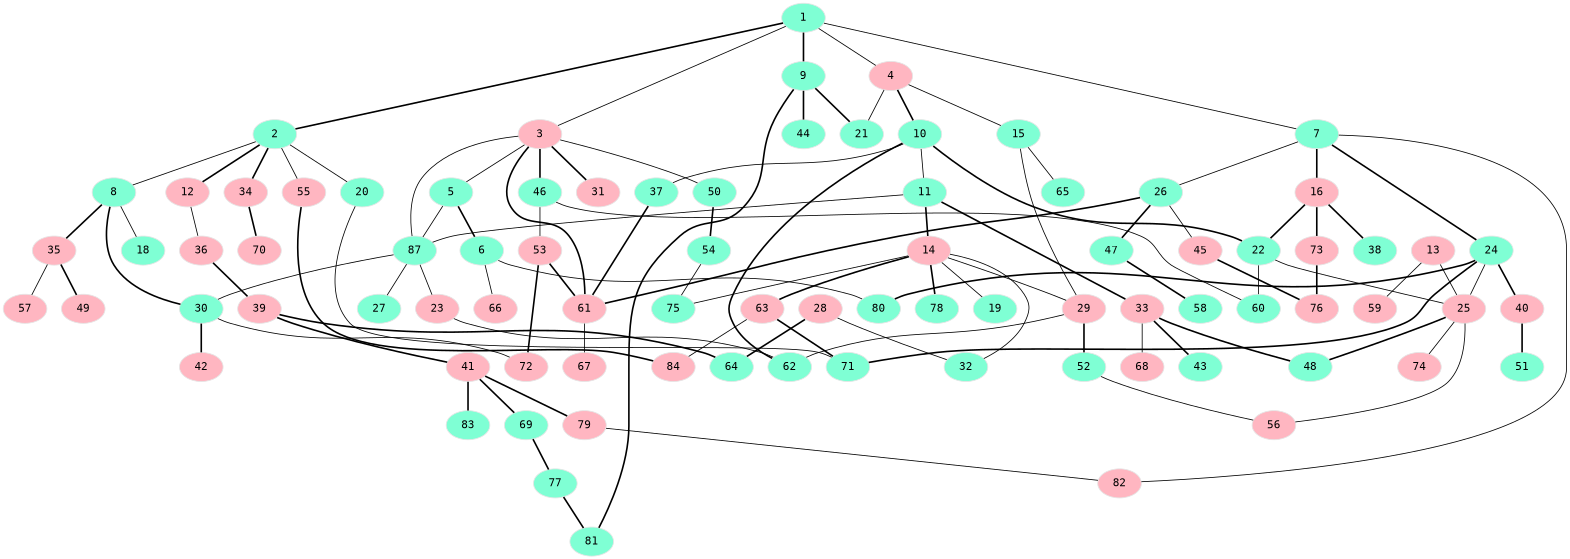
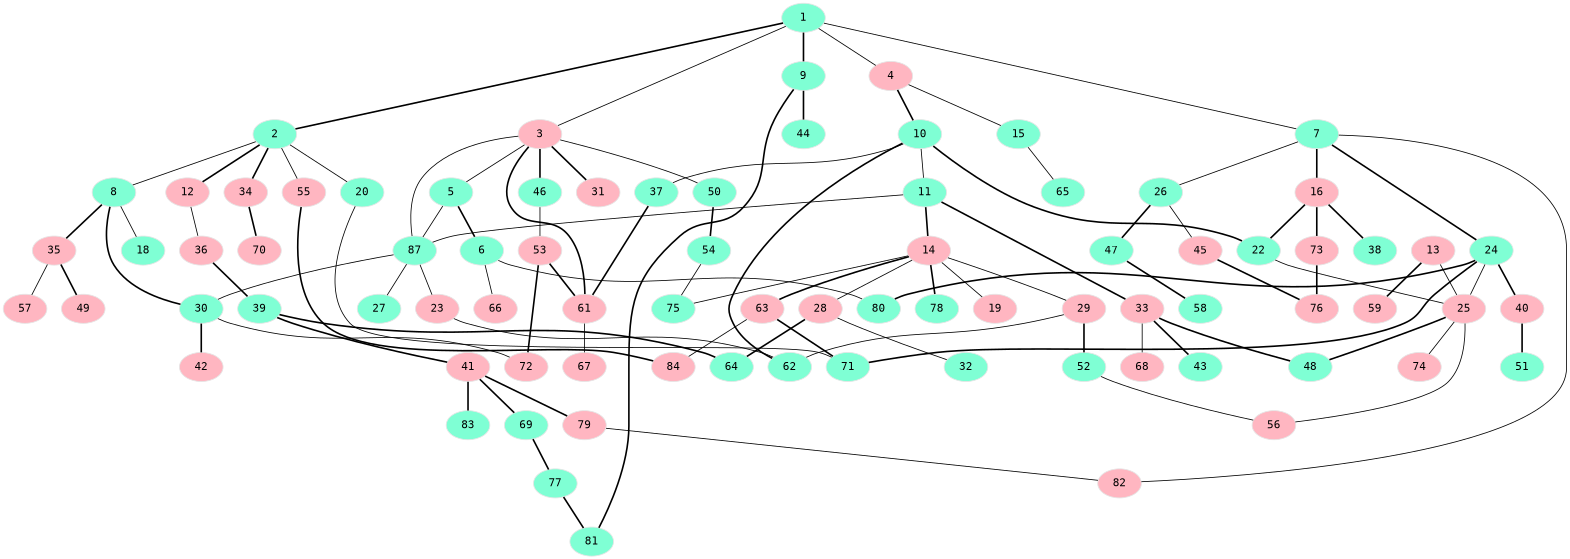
(862, 134) -> none
(1041, 225) -> none
(871, 242) -> none
(1402, 282) -> (1402, 282)
(1024, 294) -> (875, 280)
(259, 309) -> (259, 309)
(995, 309) -> (995, 309)
(1259, 309) -> none
